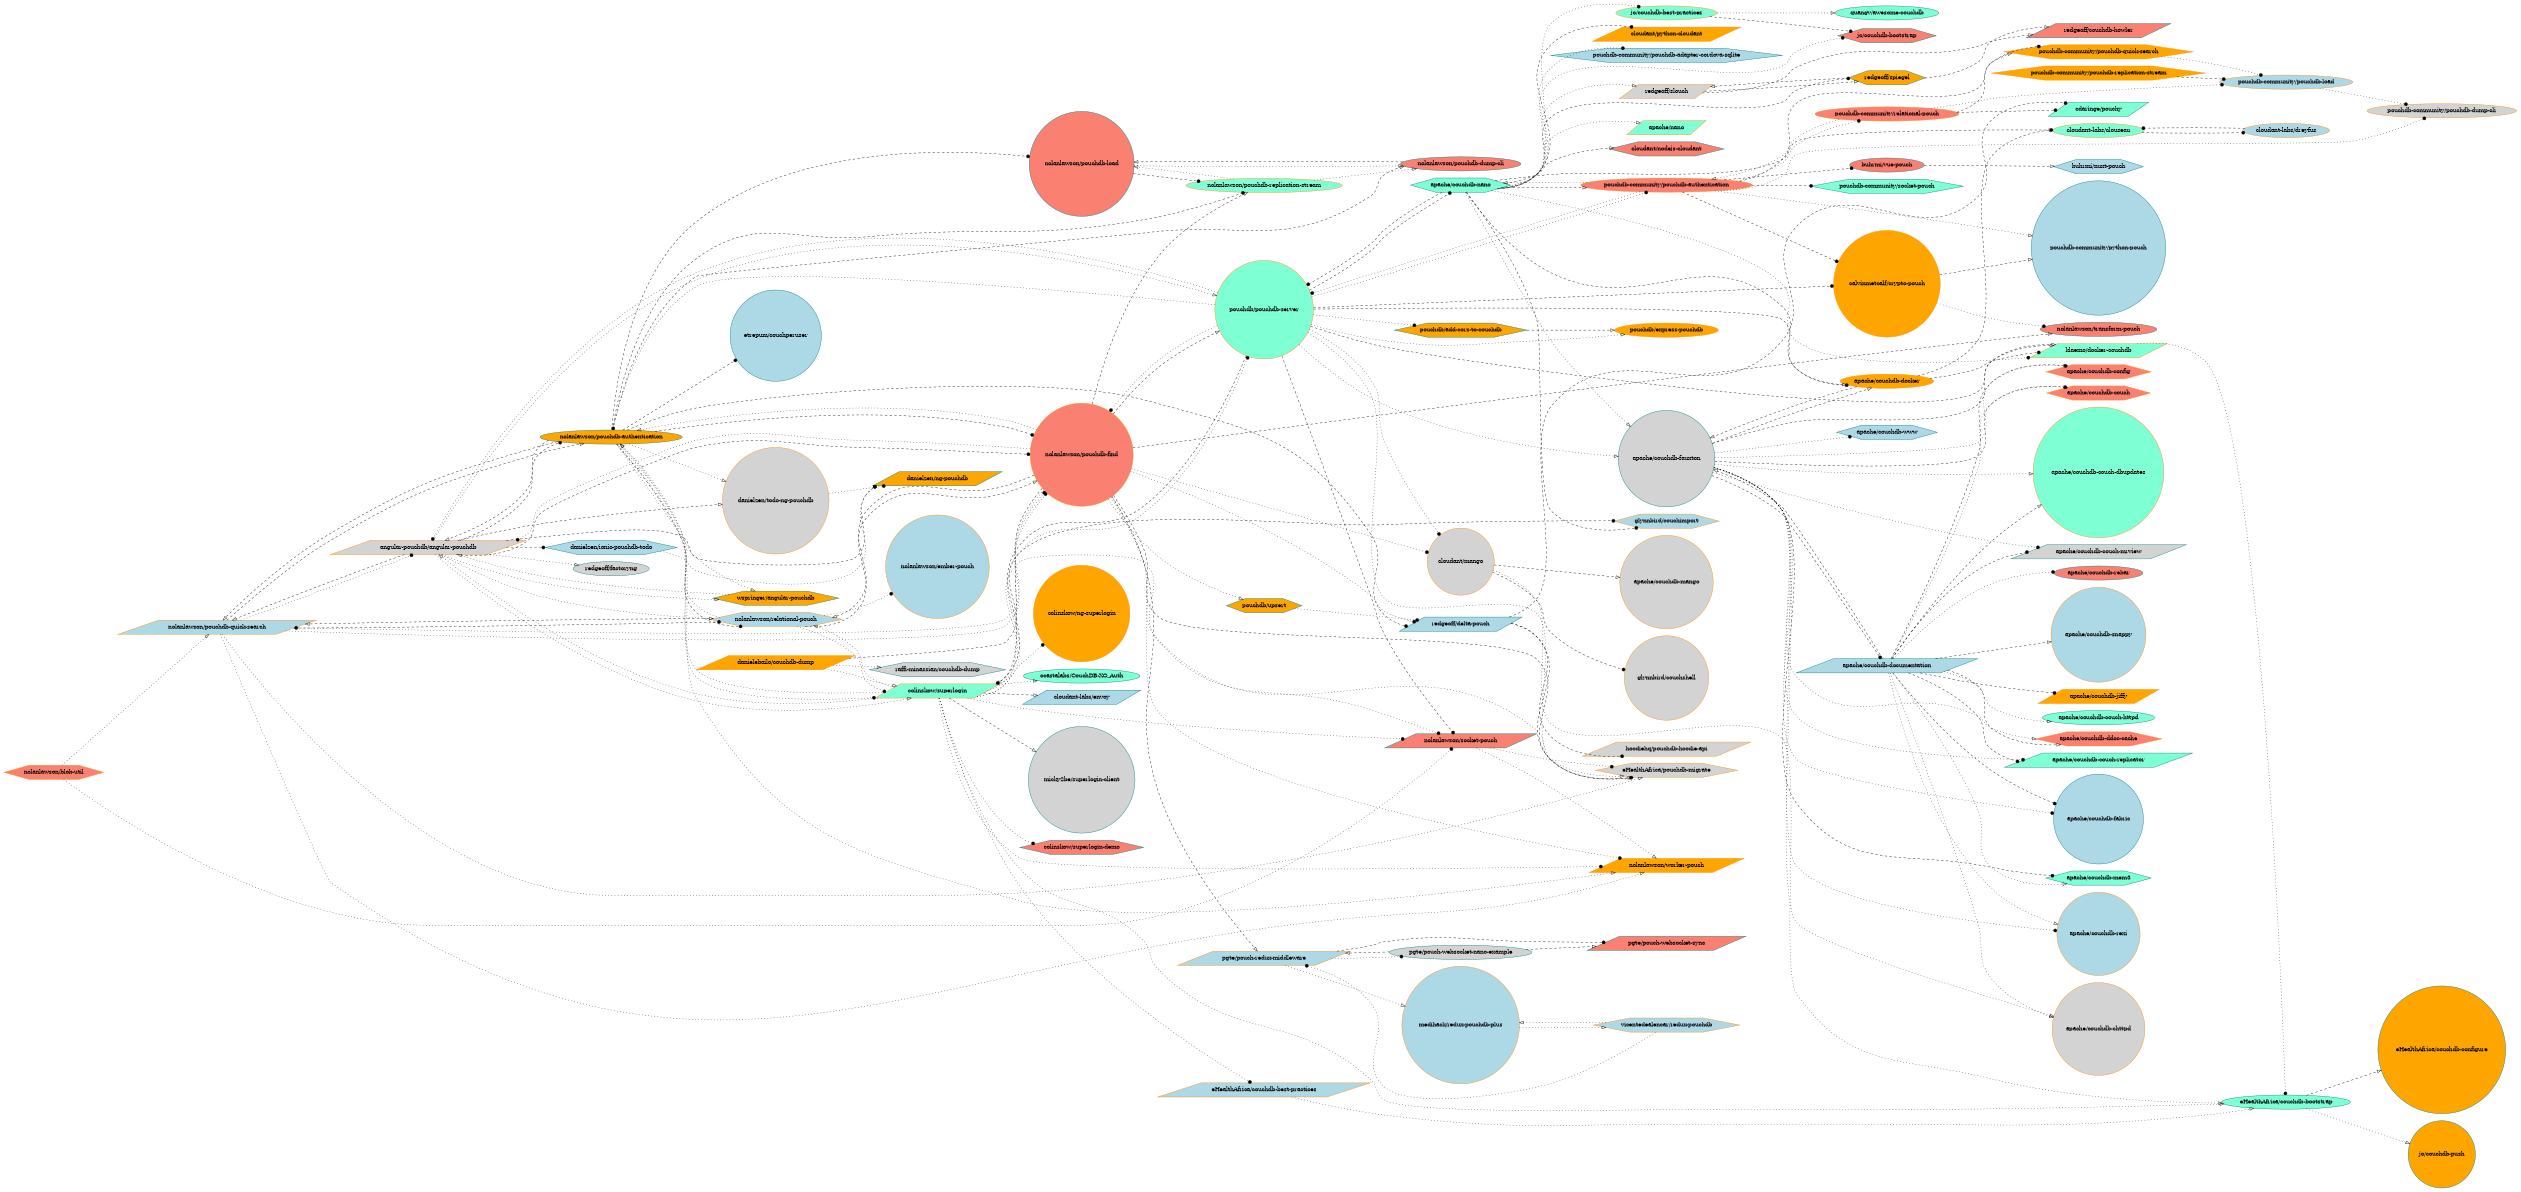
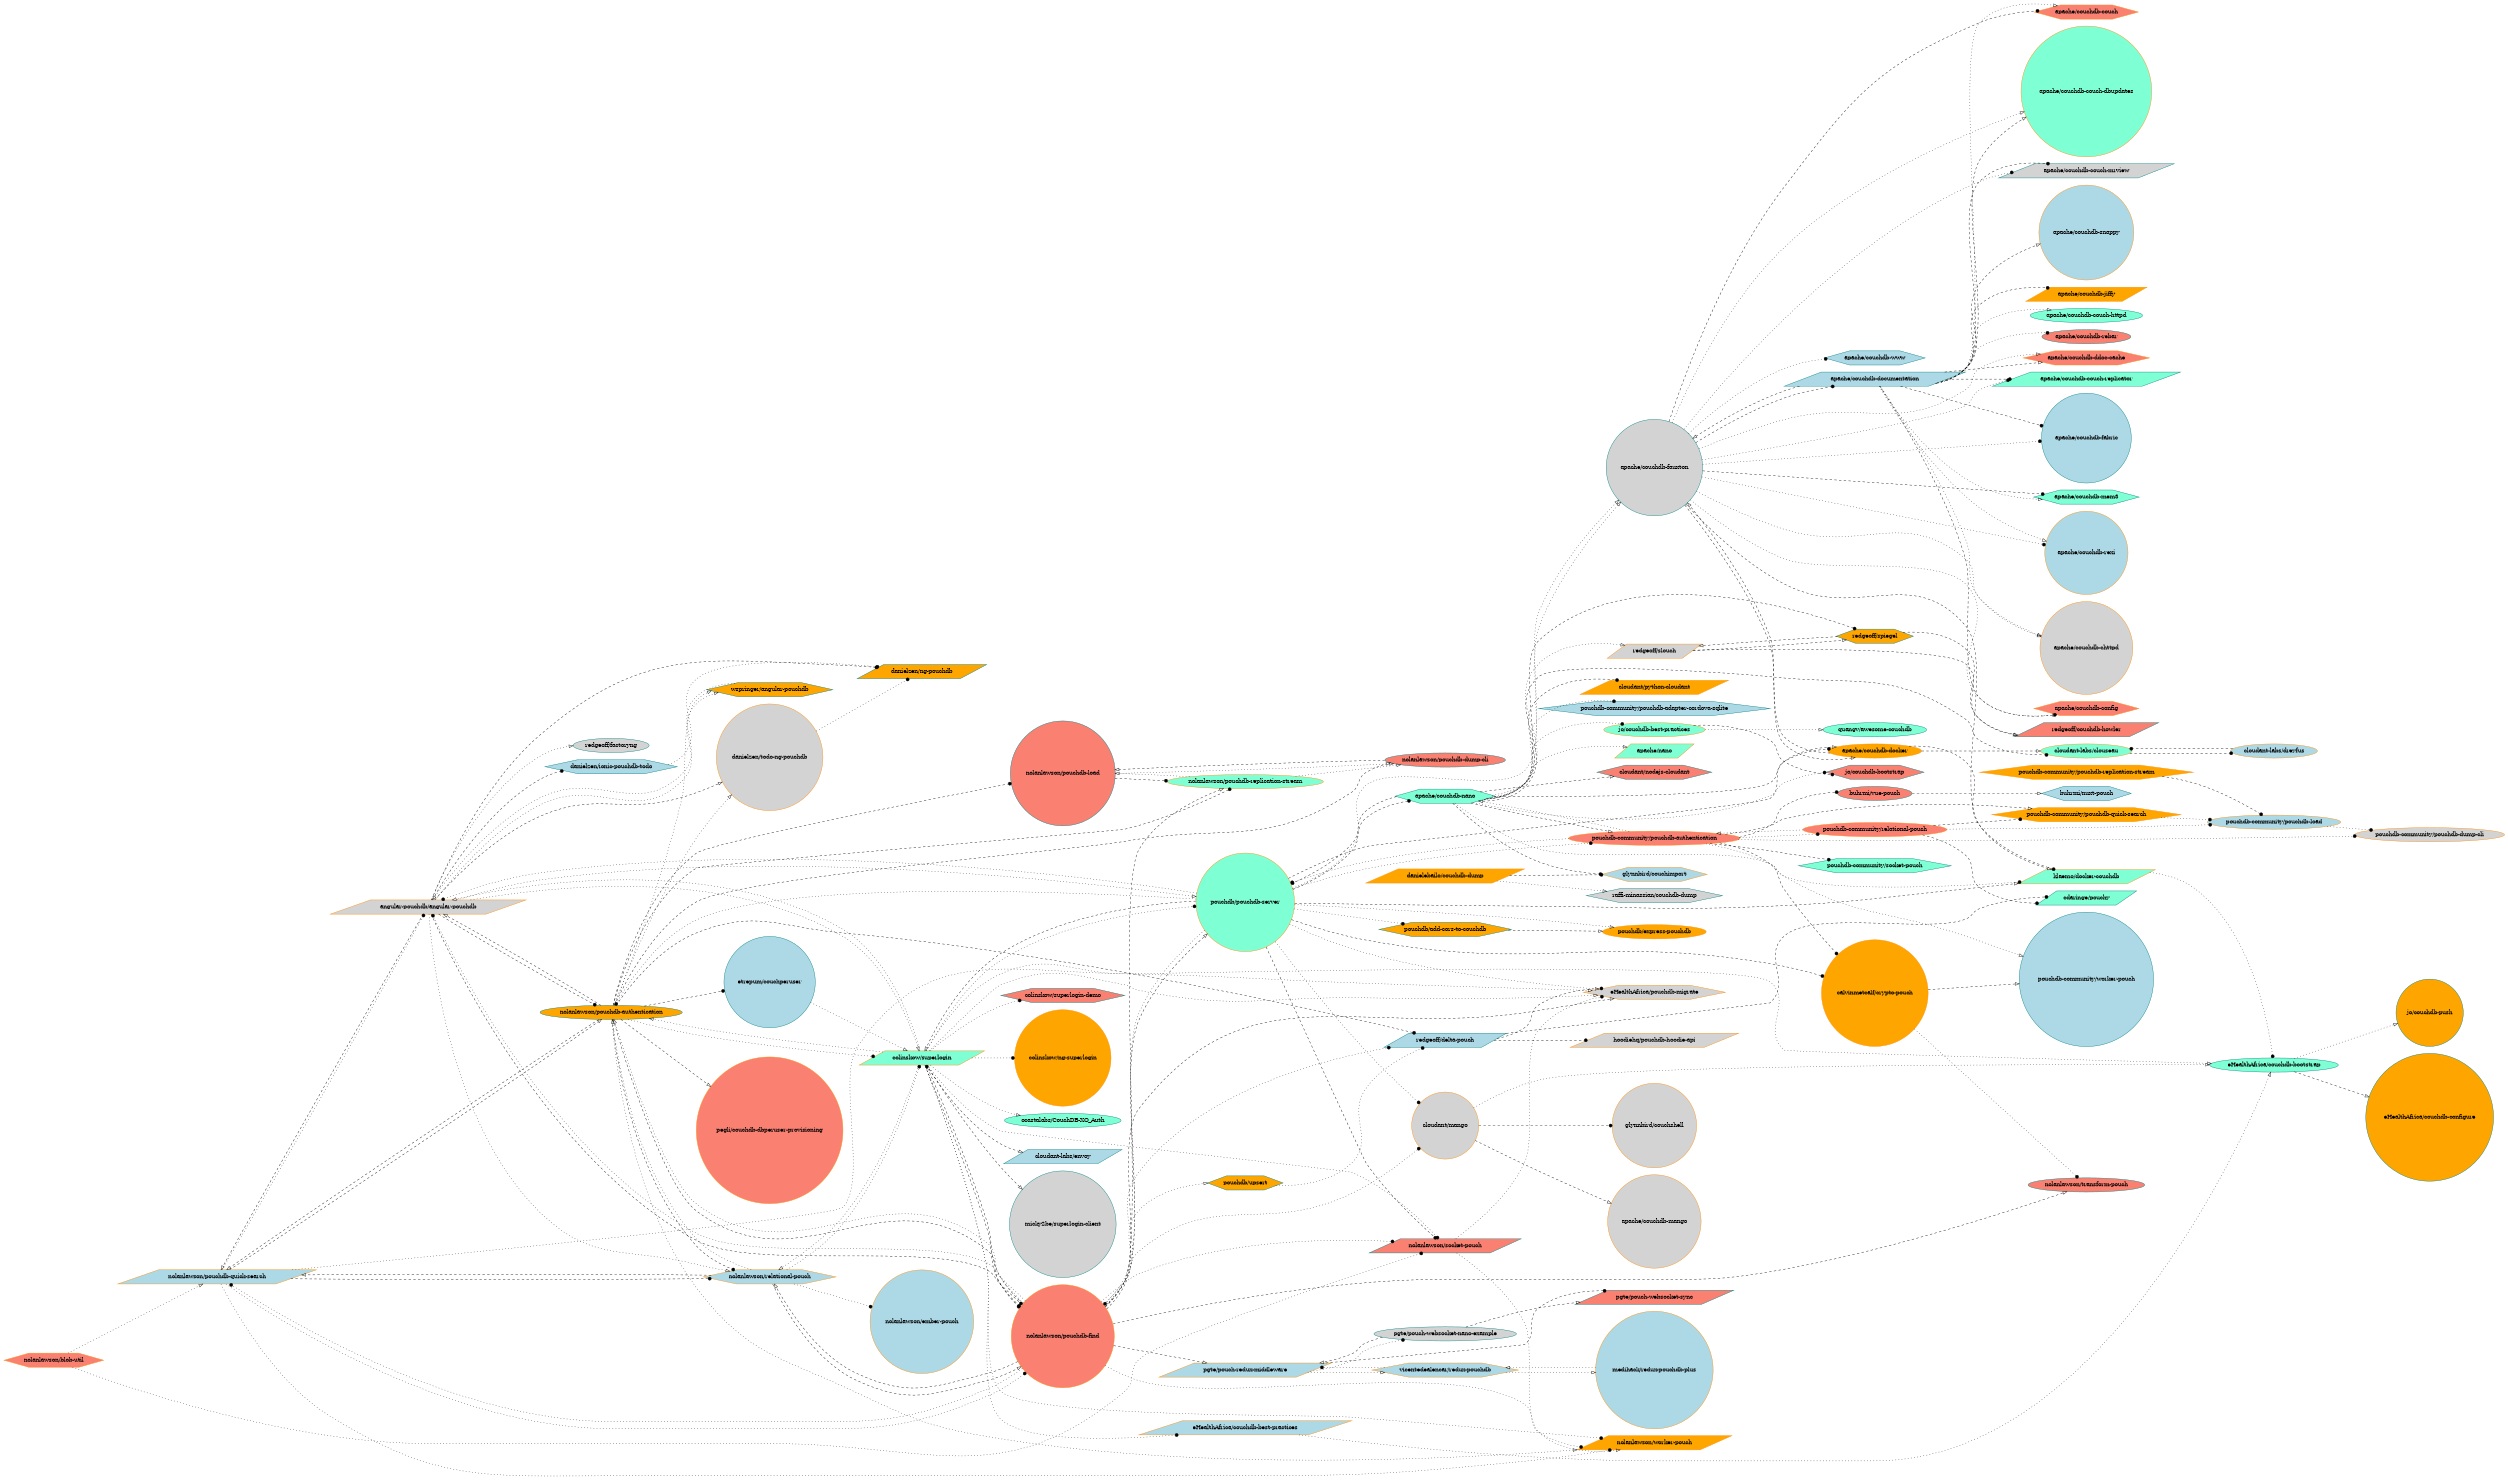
(2098, 248) -> (2086, 979)
(1016, 602) -> (972, 1186)
(859, 676) -> (857, 1026)
(1343, 985) -> (1344, 1373)
(841, 1009) -> (877, 1476)
none -> (770, 1130)
